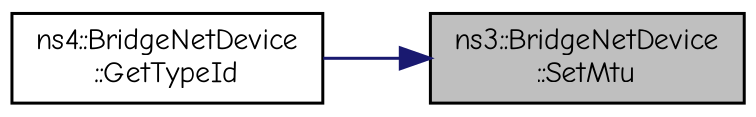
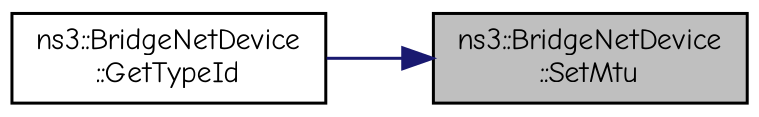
(167, 58) -> (169, 58)
